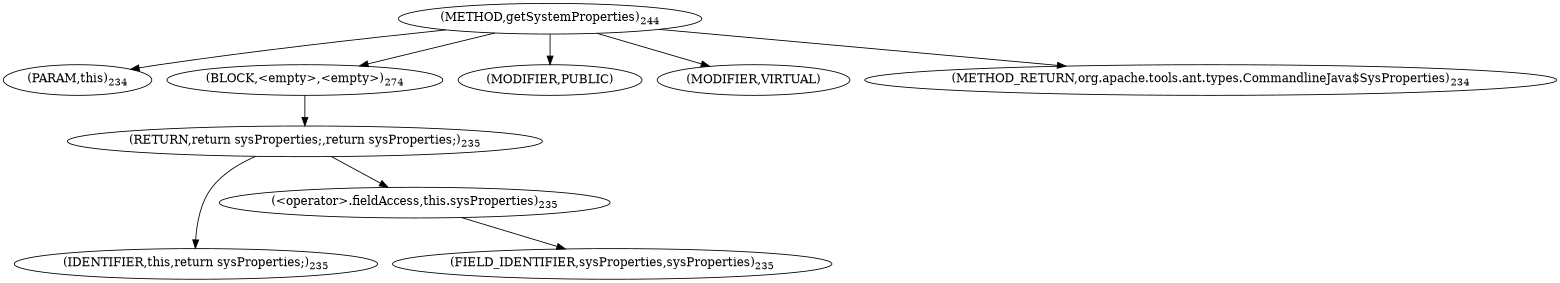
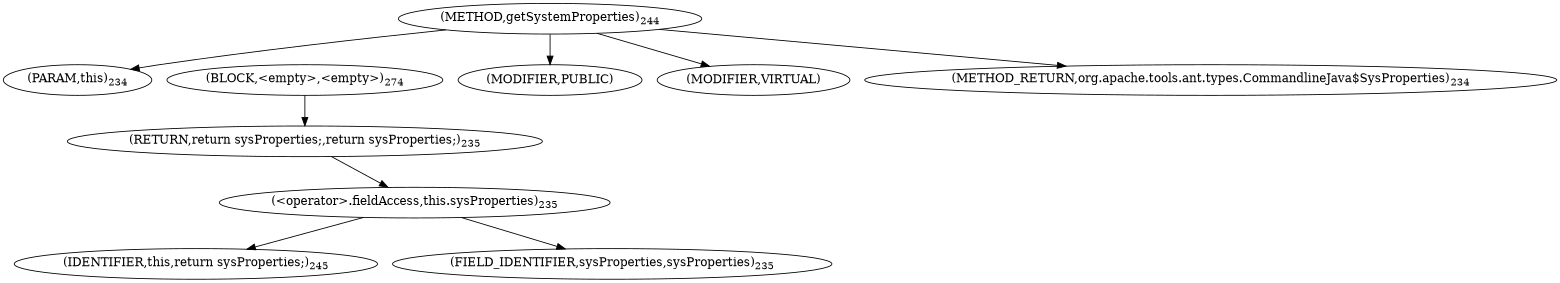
(431, 48) -> none
(212, 188) -> (309, 232)
(319, 263) -> (319, 263)
